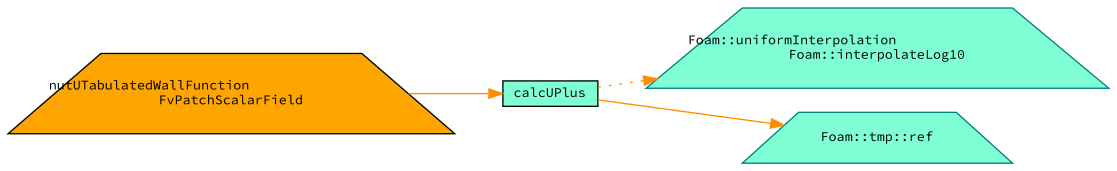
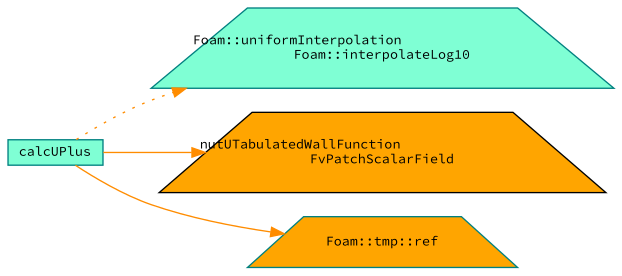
(448, 94) -> (147, 152)
(550, 94) -> (56, 152)
(877, 138) -> (383, 242)
